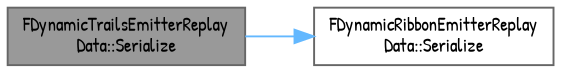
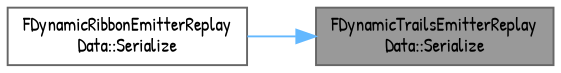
(270, 36) -> (272, 36)
